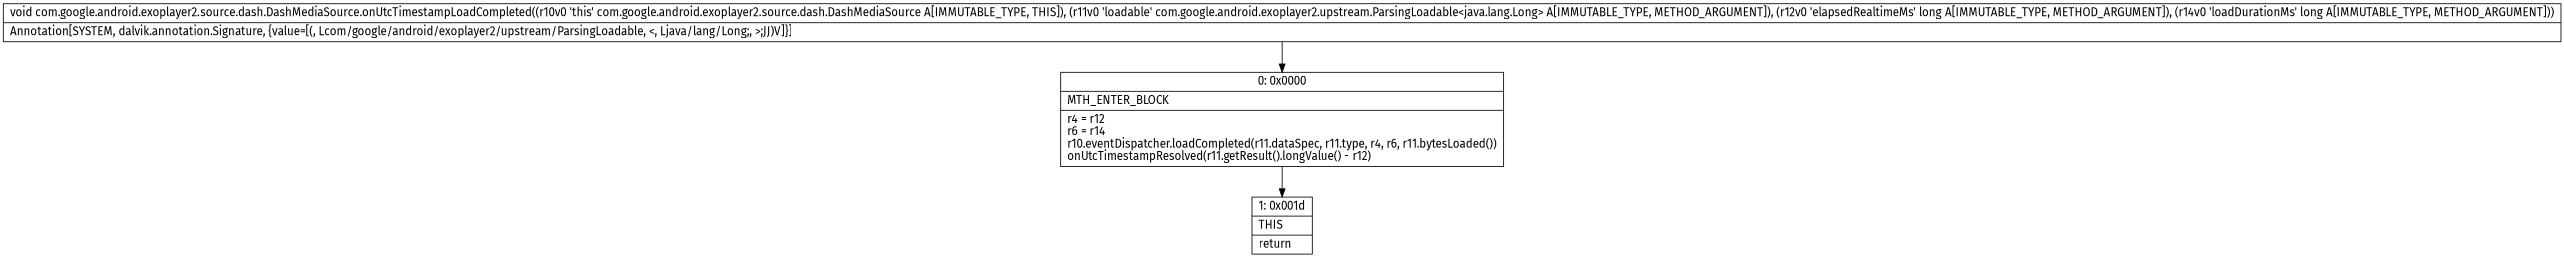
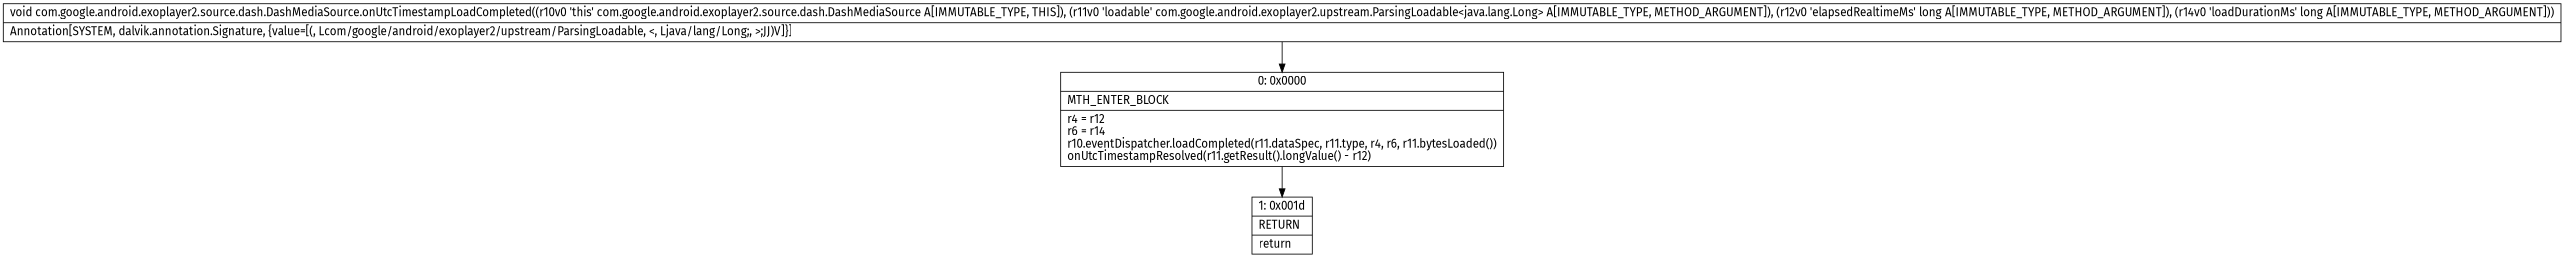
(1271, 225) -> (1280, 225)
